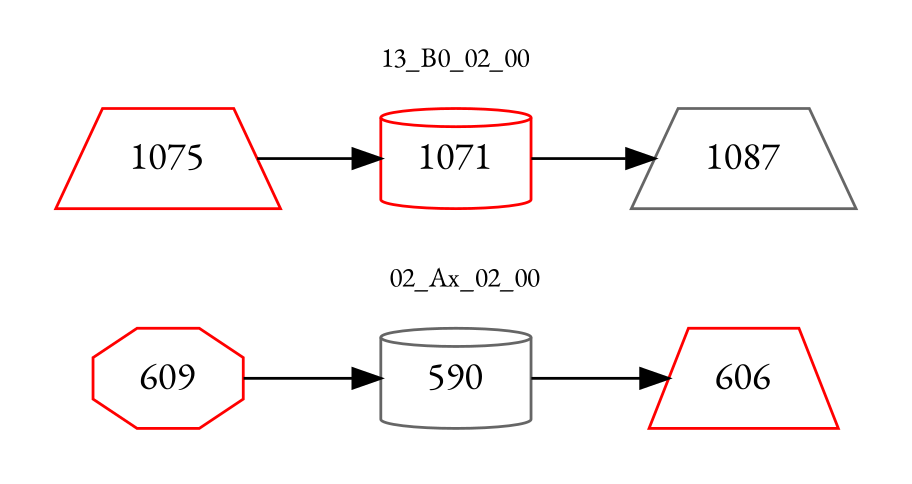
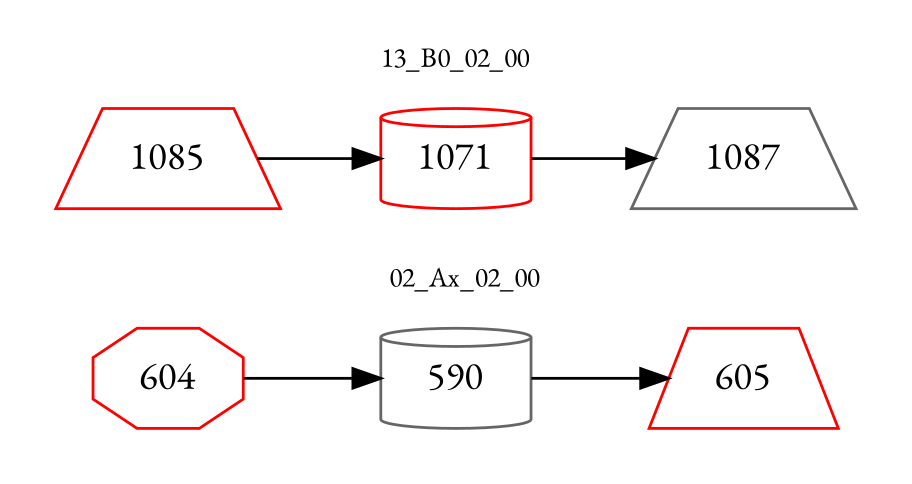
(168, 159) -> (168, 159)
(168, 378) -> (168, 378)
(744, 378) -> (744, 378)
